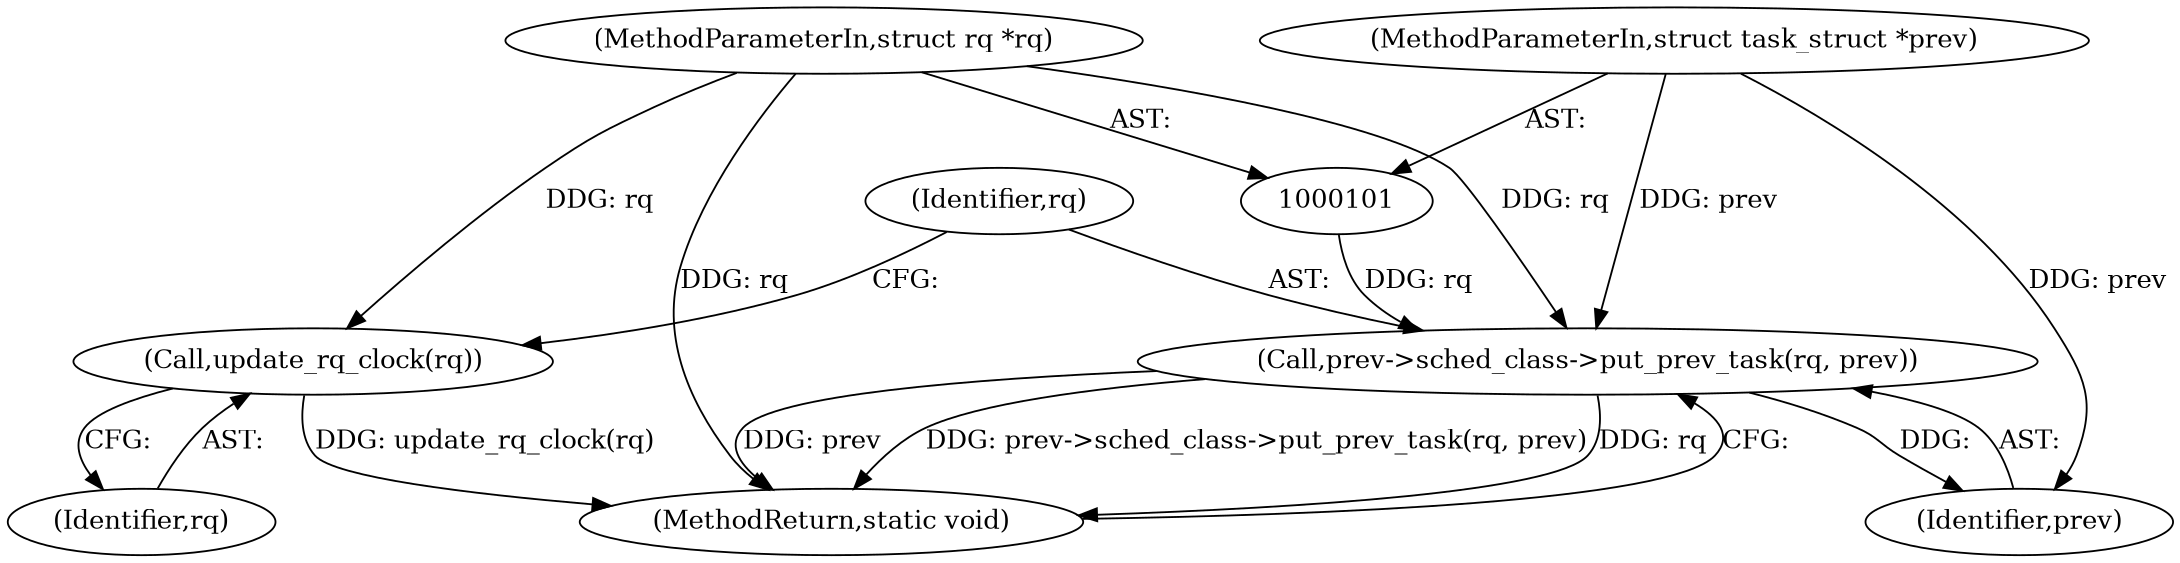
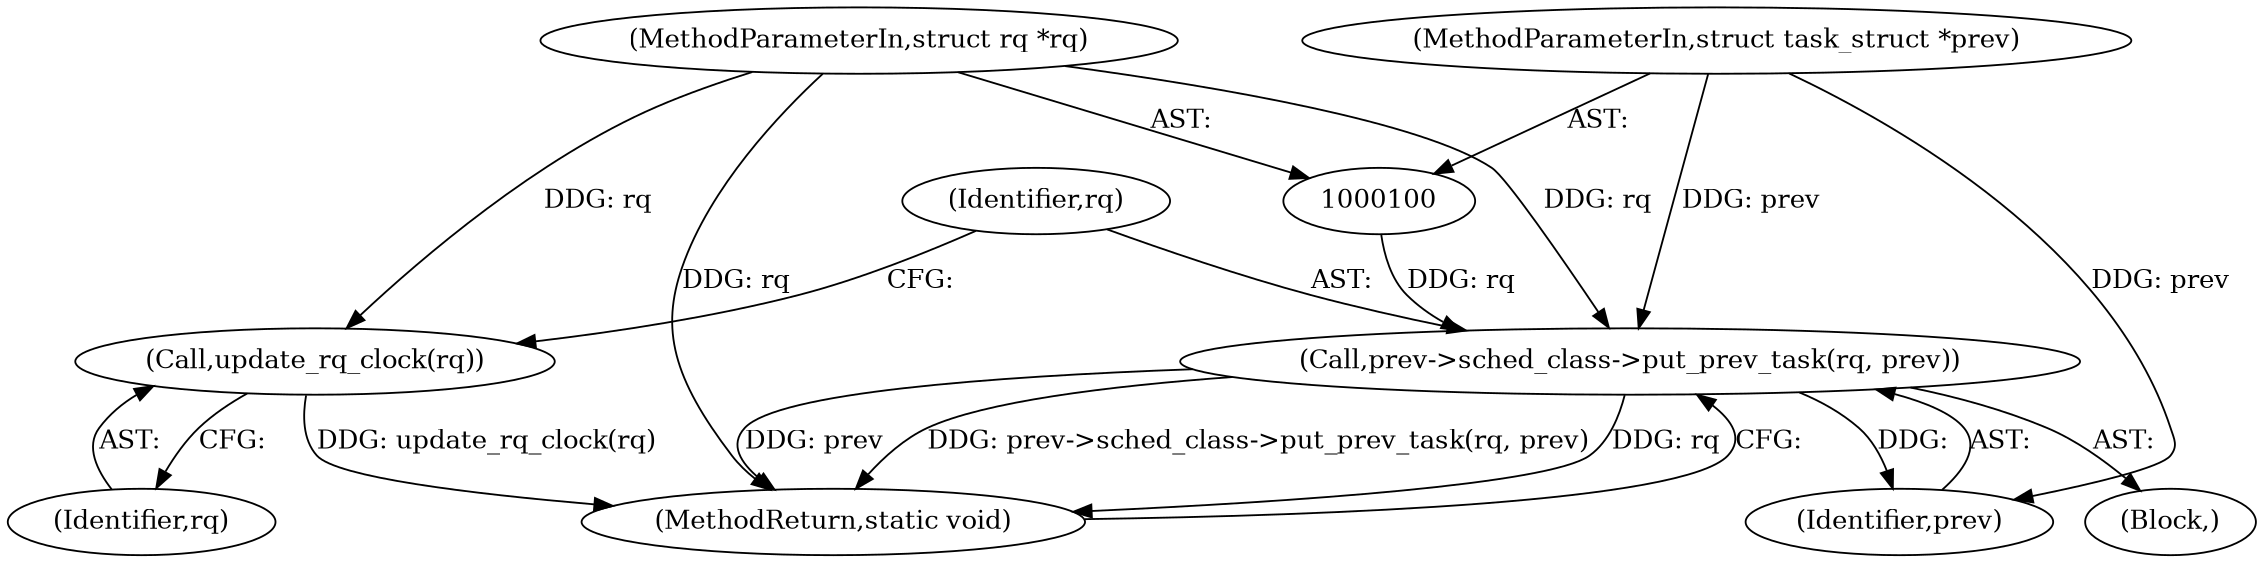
(1337, 201) -> (1379, 201)
none -> (2171, 522)
